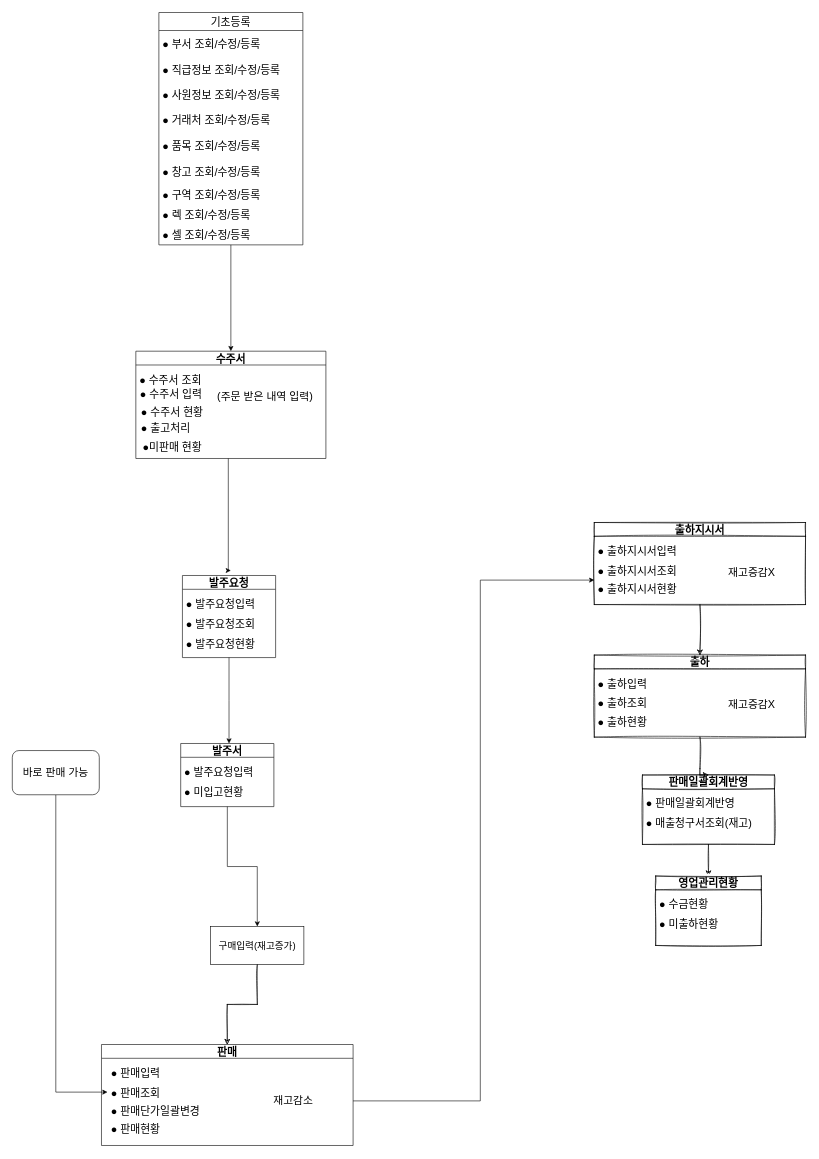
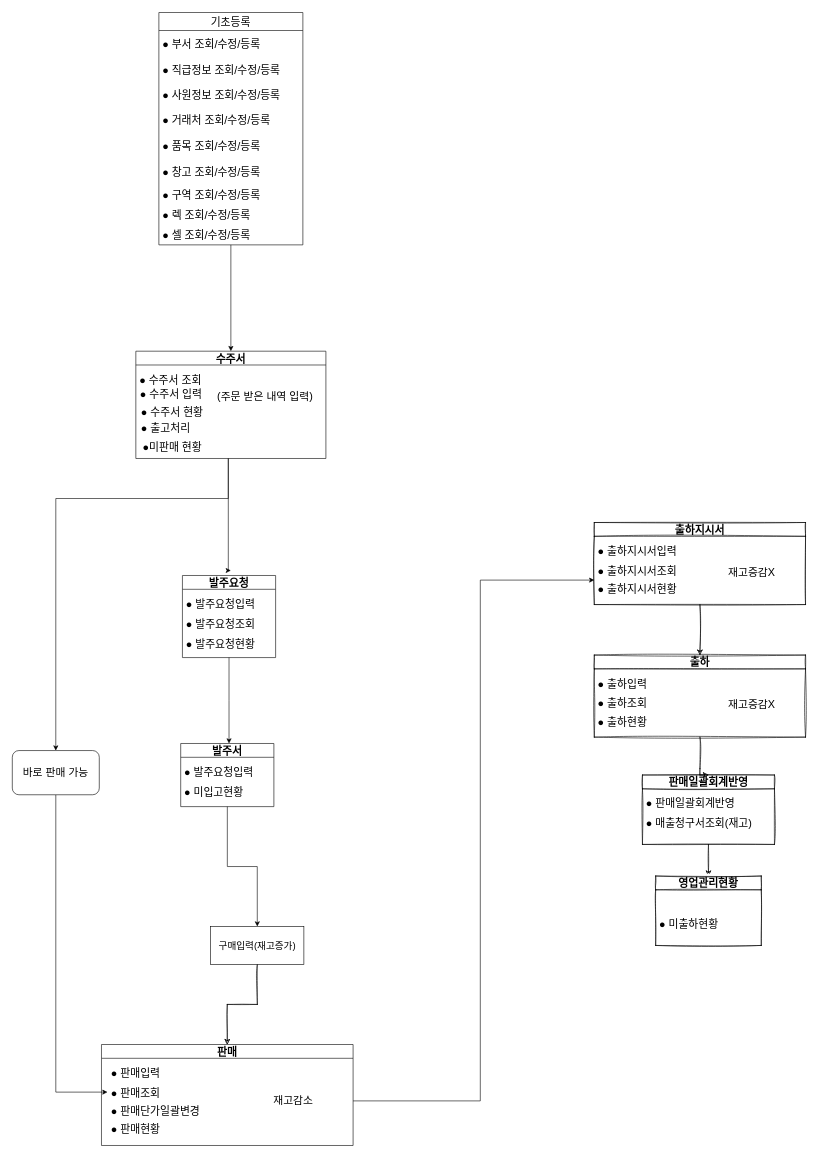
none -> (140, 498)
(708, 904) -> none
